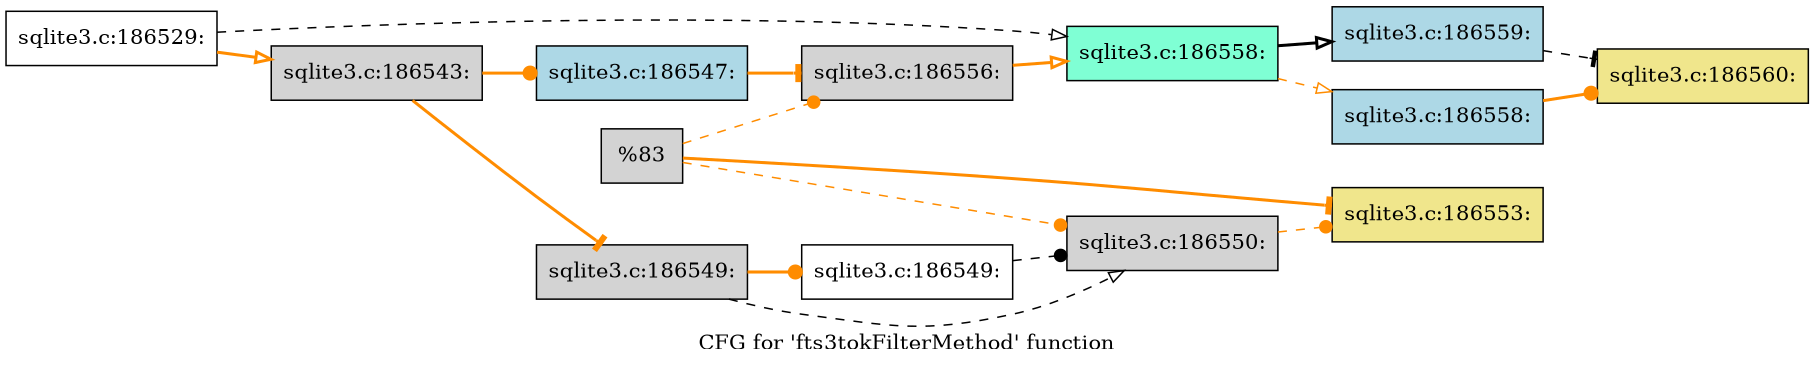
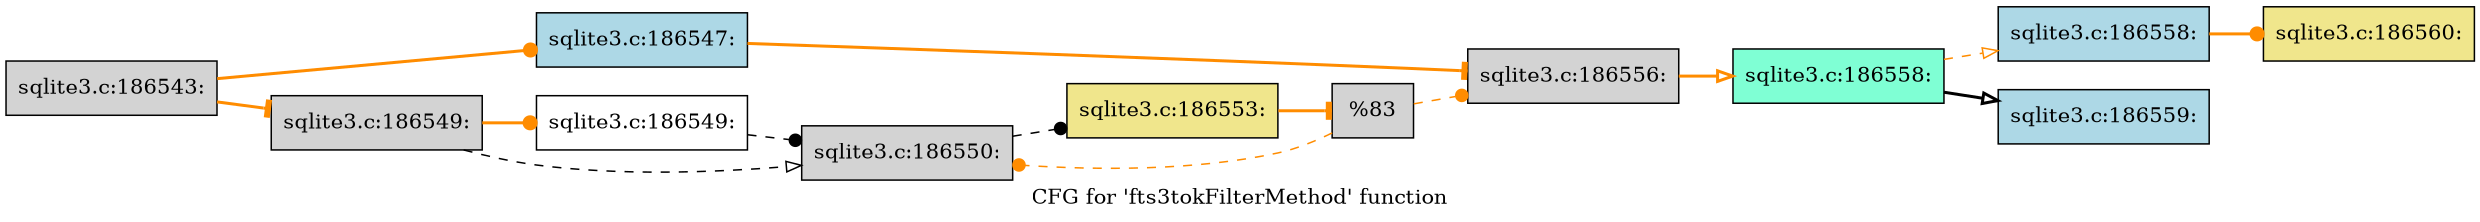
(112, 38) -> none
(1566, 54) -> none
(1004, 178) -> (1301, 111)
(1299, 230) -> (1034, 133)
